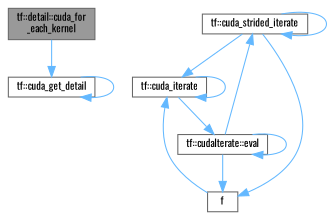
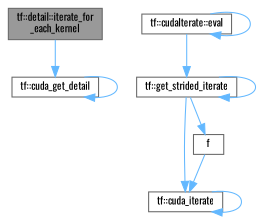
(52, 24) -> (55, 24)
(255, 24) -> (187, 87)
(192, 112) -> none
(223, 168) -> none
